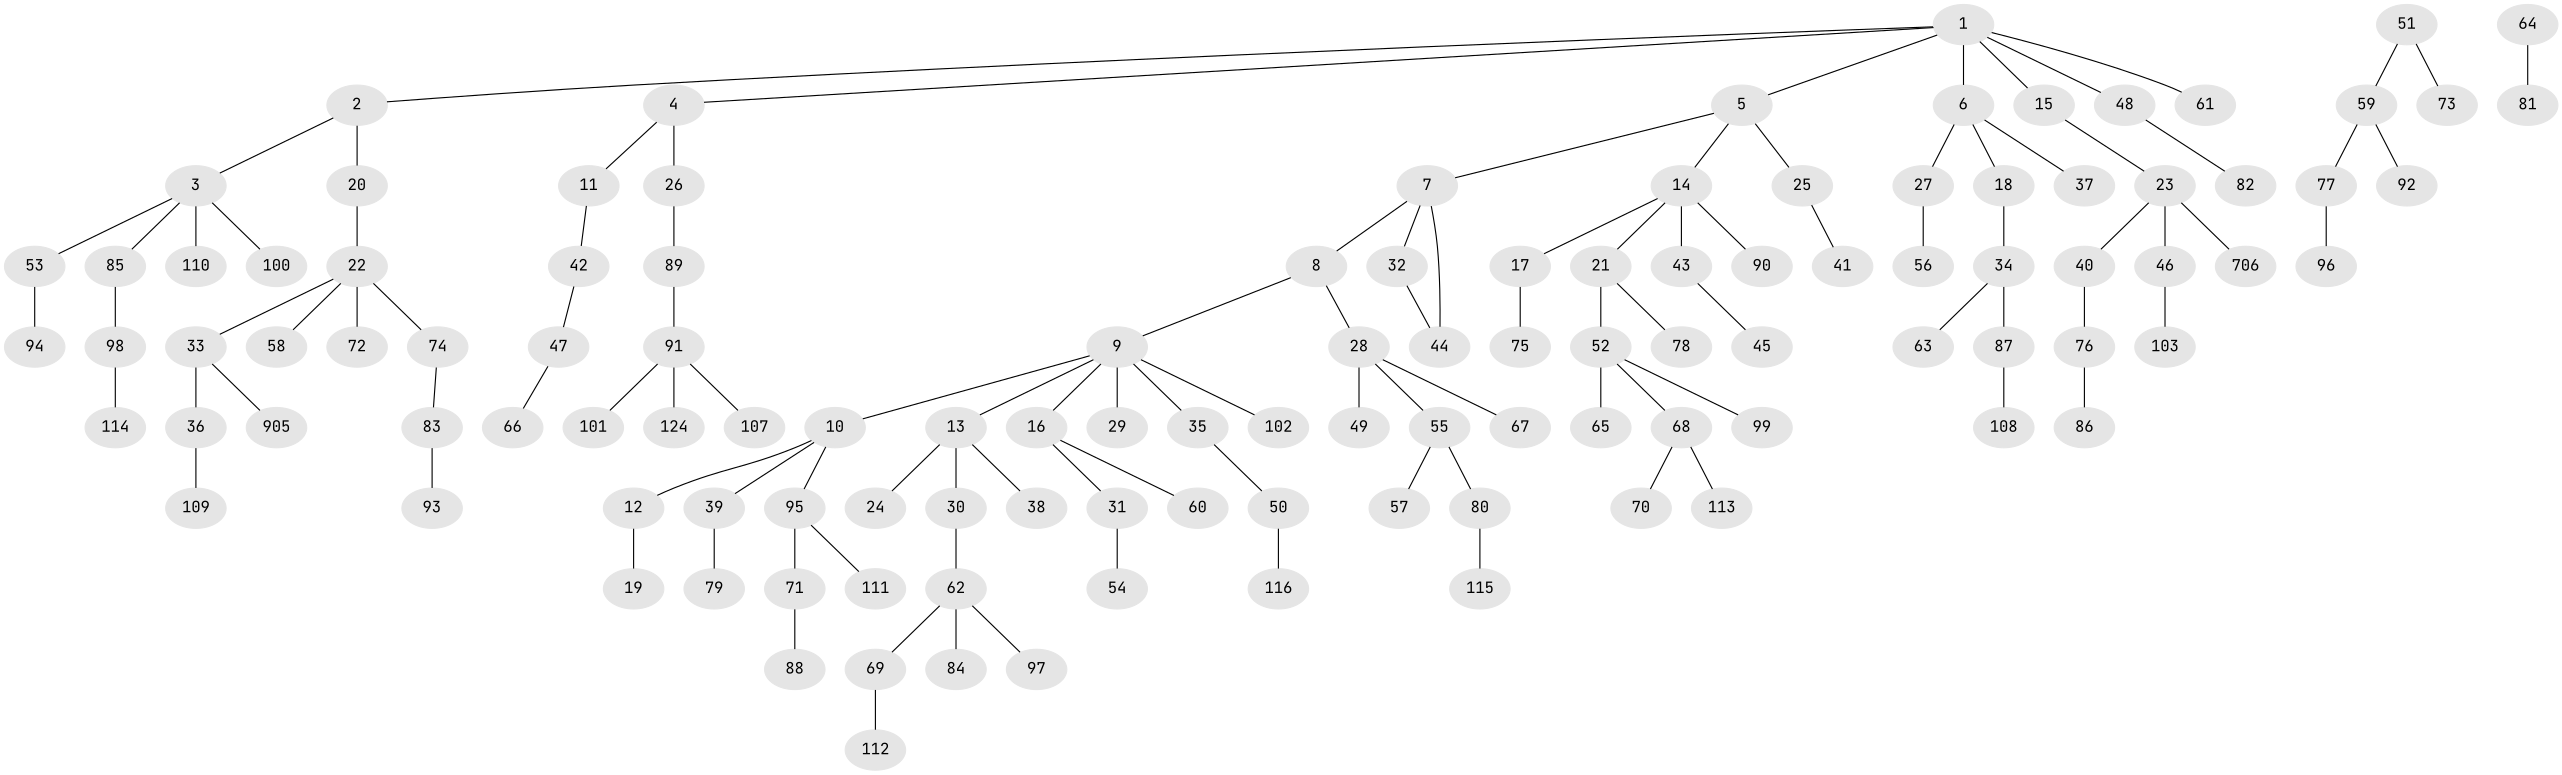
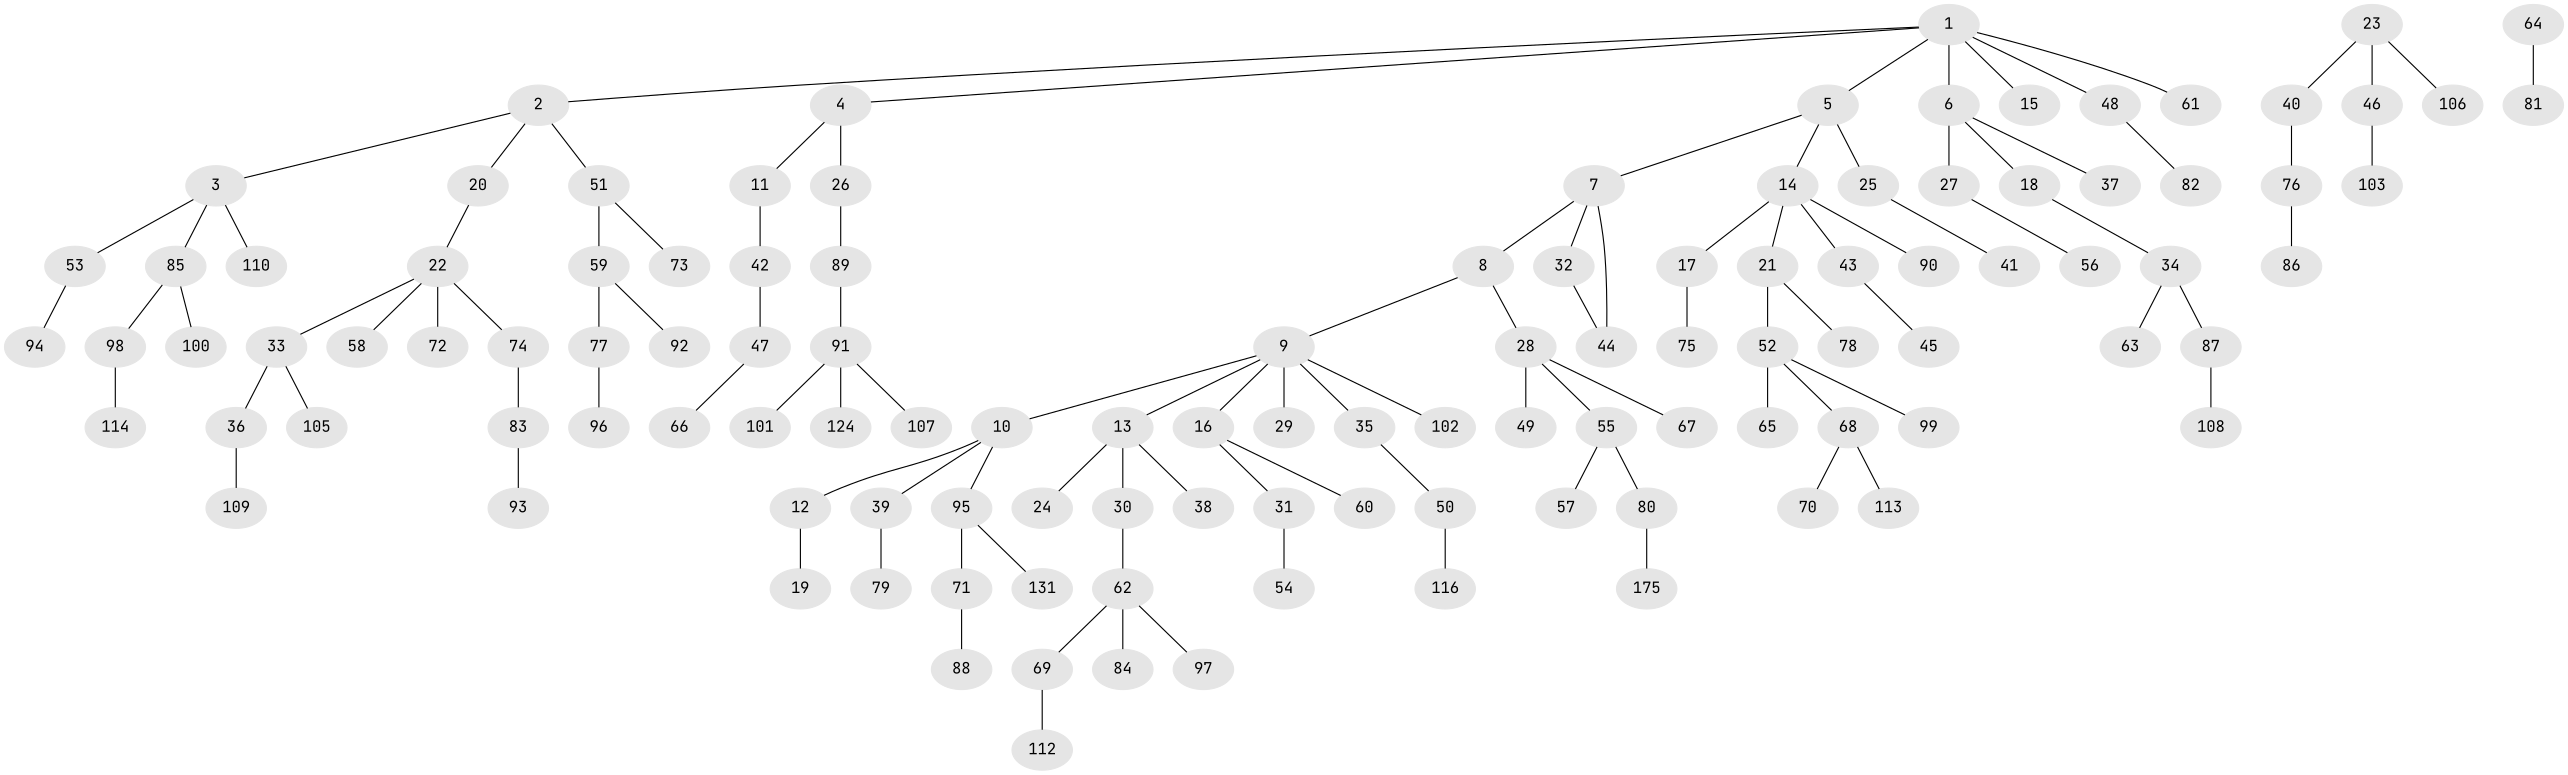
none -> (569, 146)
(2105, 146) -> none
(236, 226) -> (186, 307)
(2246, 266) -> (2453, 105)
(277, 428) -> (317, 428)
(875, 589) -> (1042, 589)
(1480, 589) -> (1647, 589)
